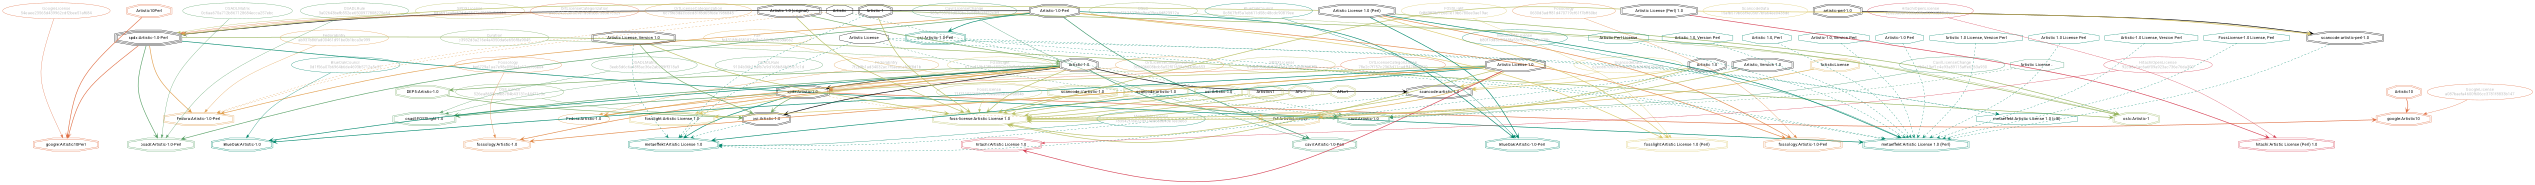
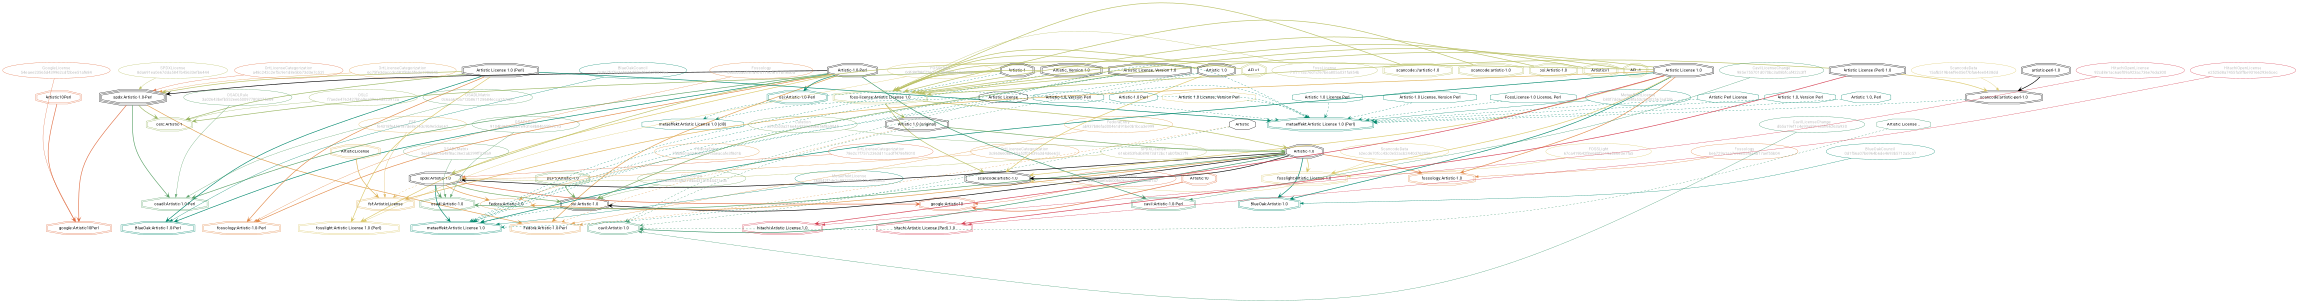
(1976, 38) -> (1209, 97)
(873, 73) -> (896, 113)
(756, 75) -> none
(1020, 104) -> none
none -> (924, 113)
(424, 119) -> (447, 204)
